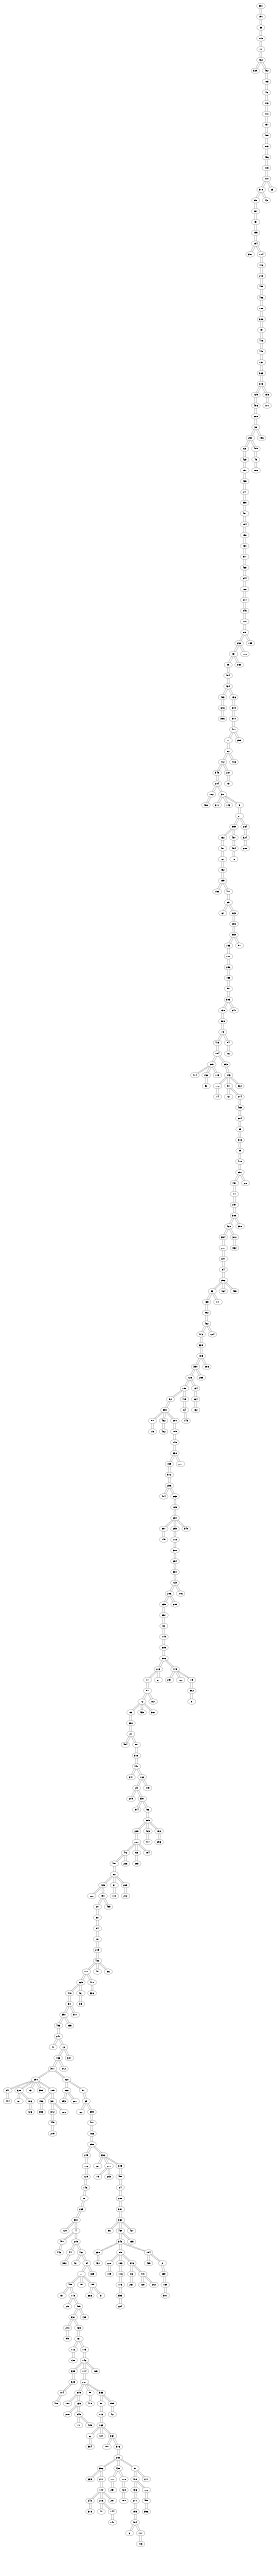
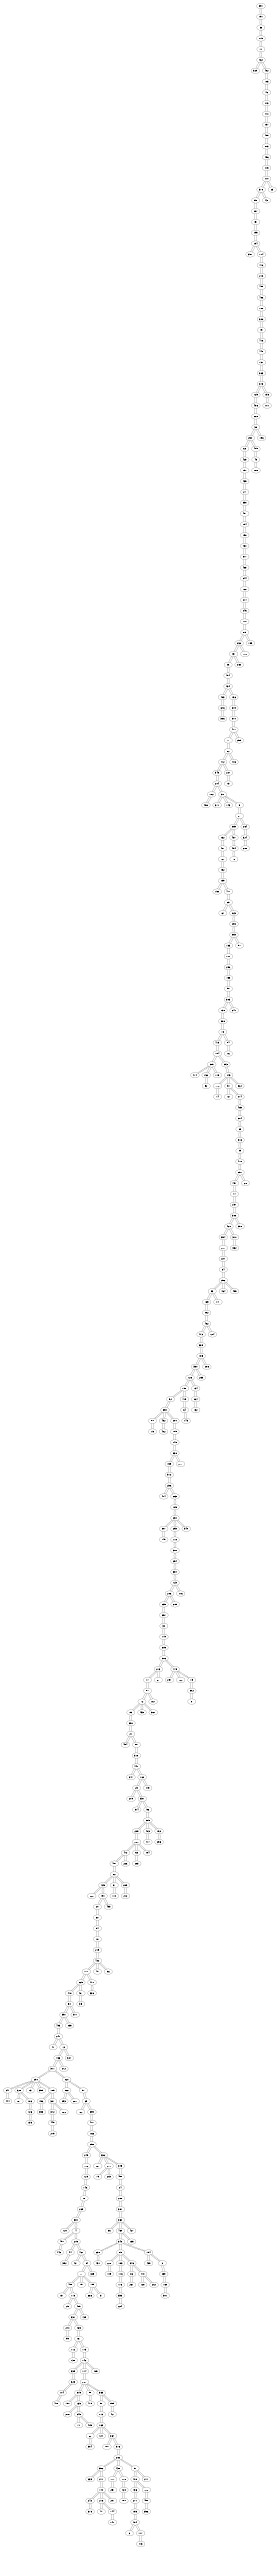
none -> (30, 2123)
